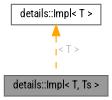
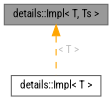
(56, 56) -> (56, 56)
